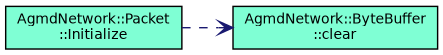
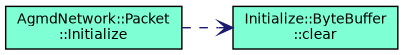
(335, 28) -> (315, 28)
